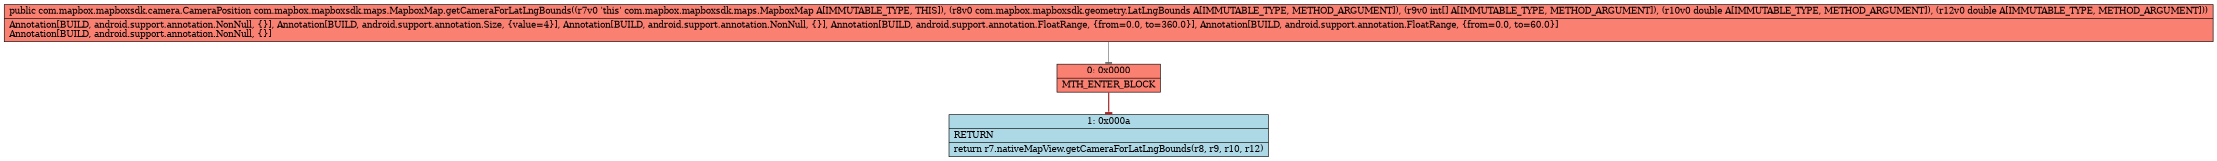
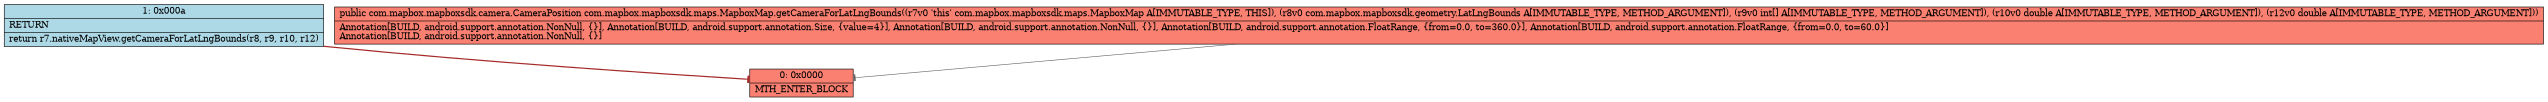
(1109, 102) -> (535, 65)
